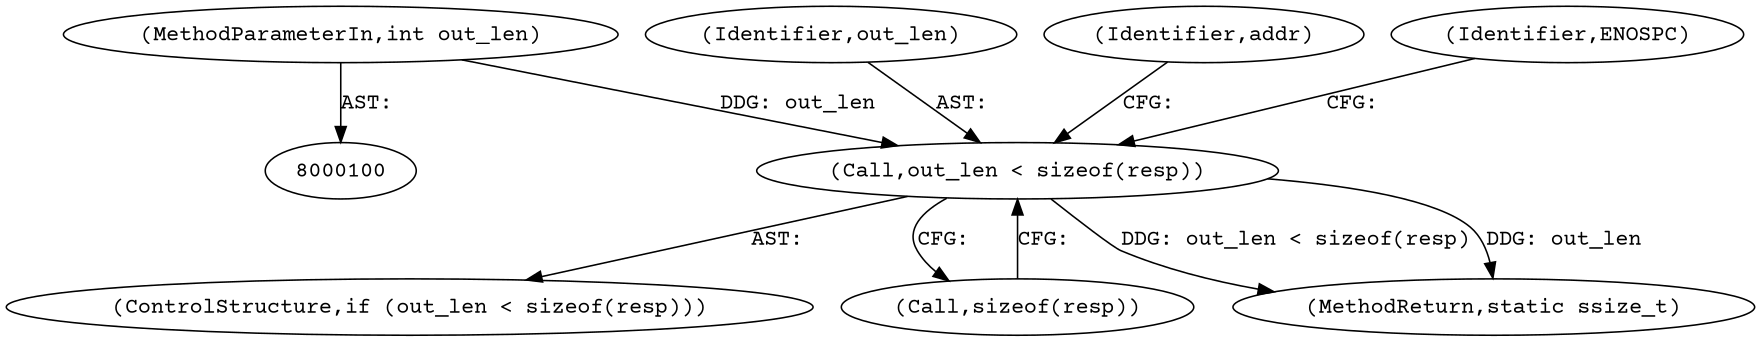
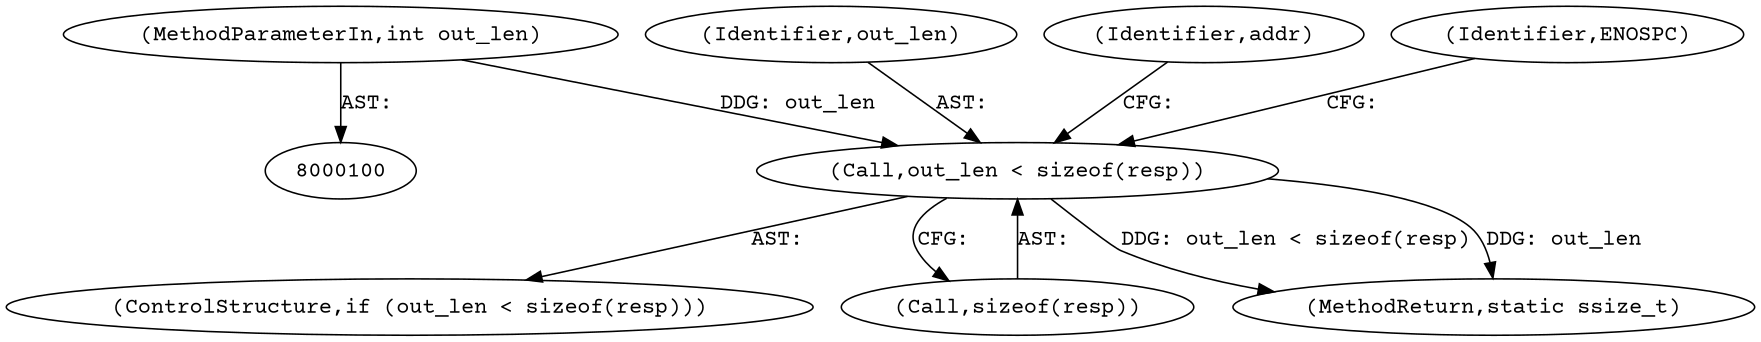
(1050, 239) -> (1050, 239)
